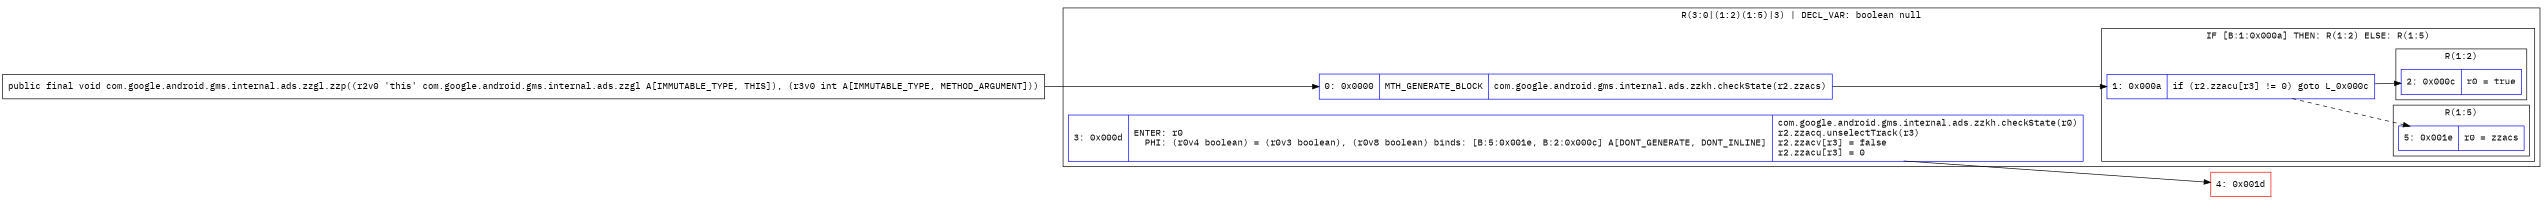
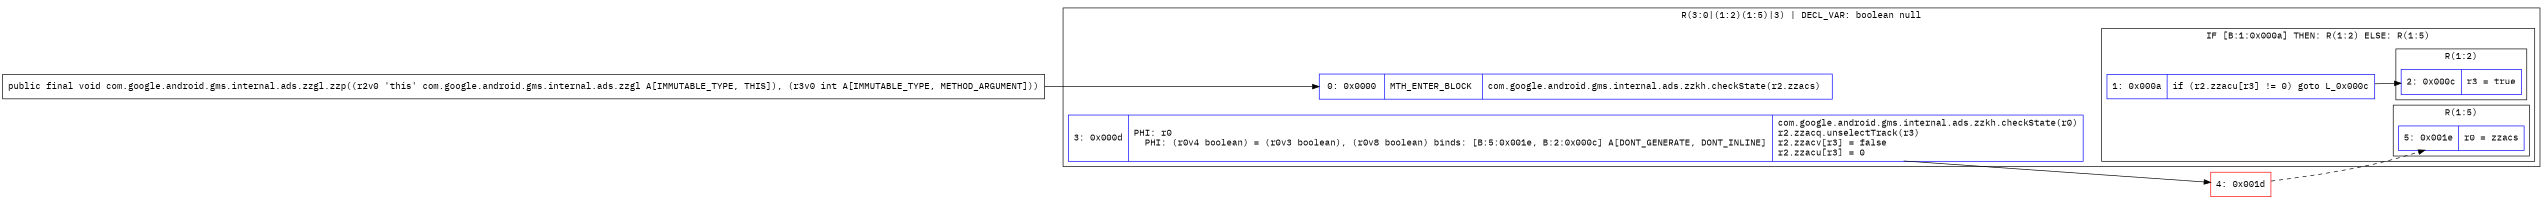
(2491, 82) -> (2491, 82)
(1434, 86) -> (1431, 86)
(1966, 87) -> none
(2348, 112) -> (2338, 171)
(1161, 133) -> (1156, 133)
